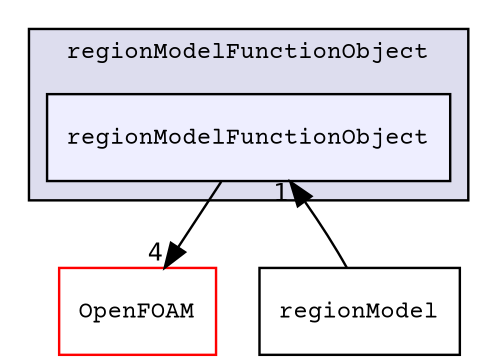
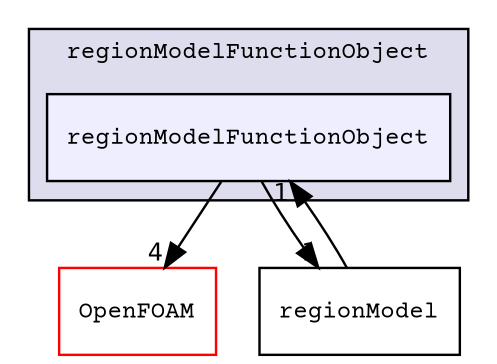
none -> (282, 215)
